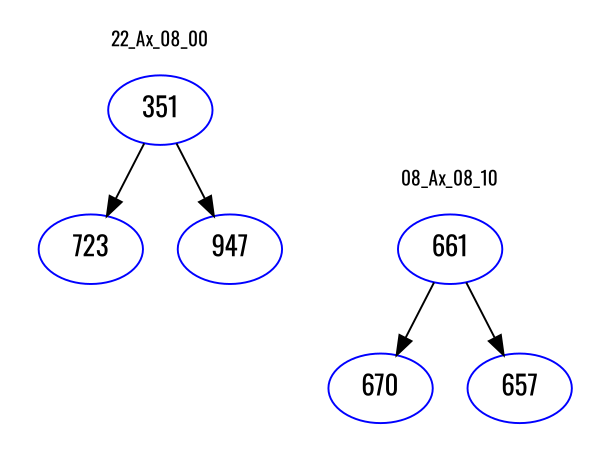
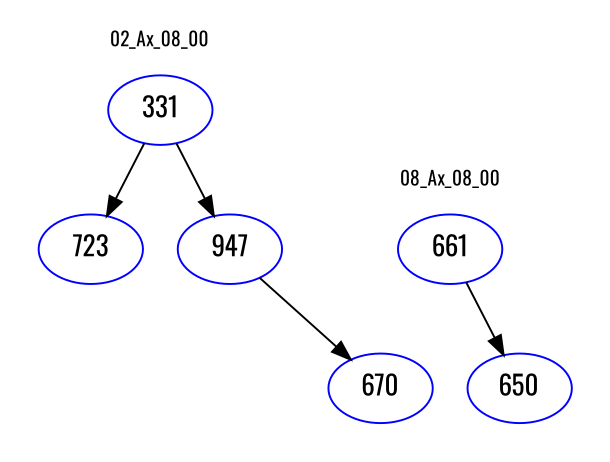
(160, 42) -> (160, 42)
(160, 110) -> (160, 110)
(450, 181) -> (450, 181)
(420, 310) -> (298, 312)
(520, 388) -> (520, 388)
